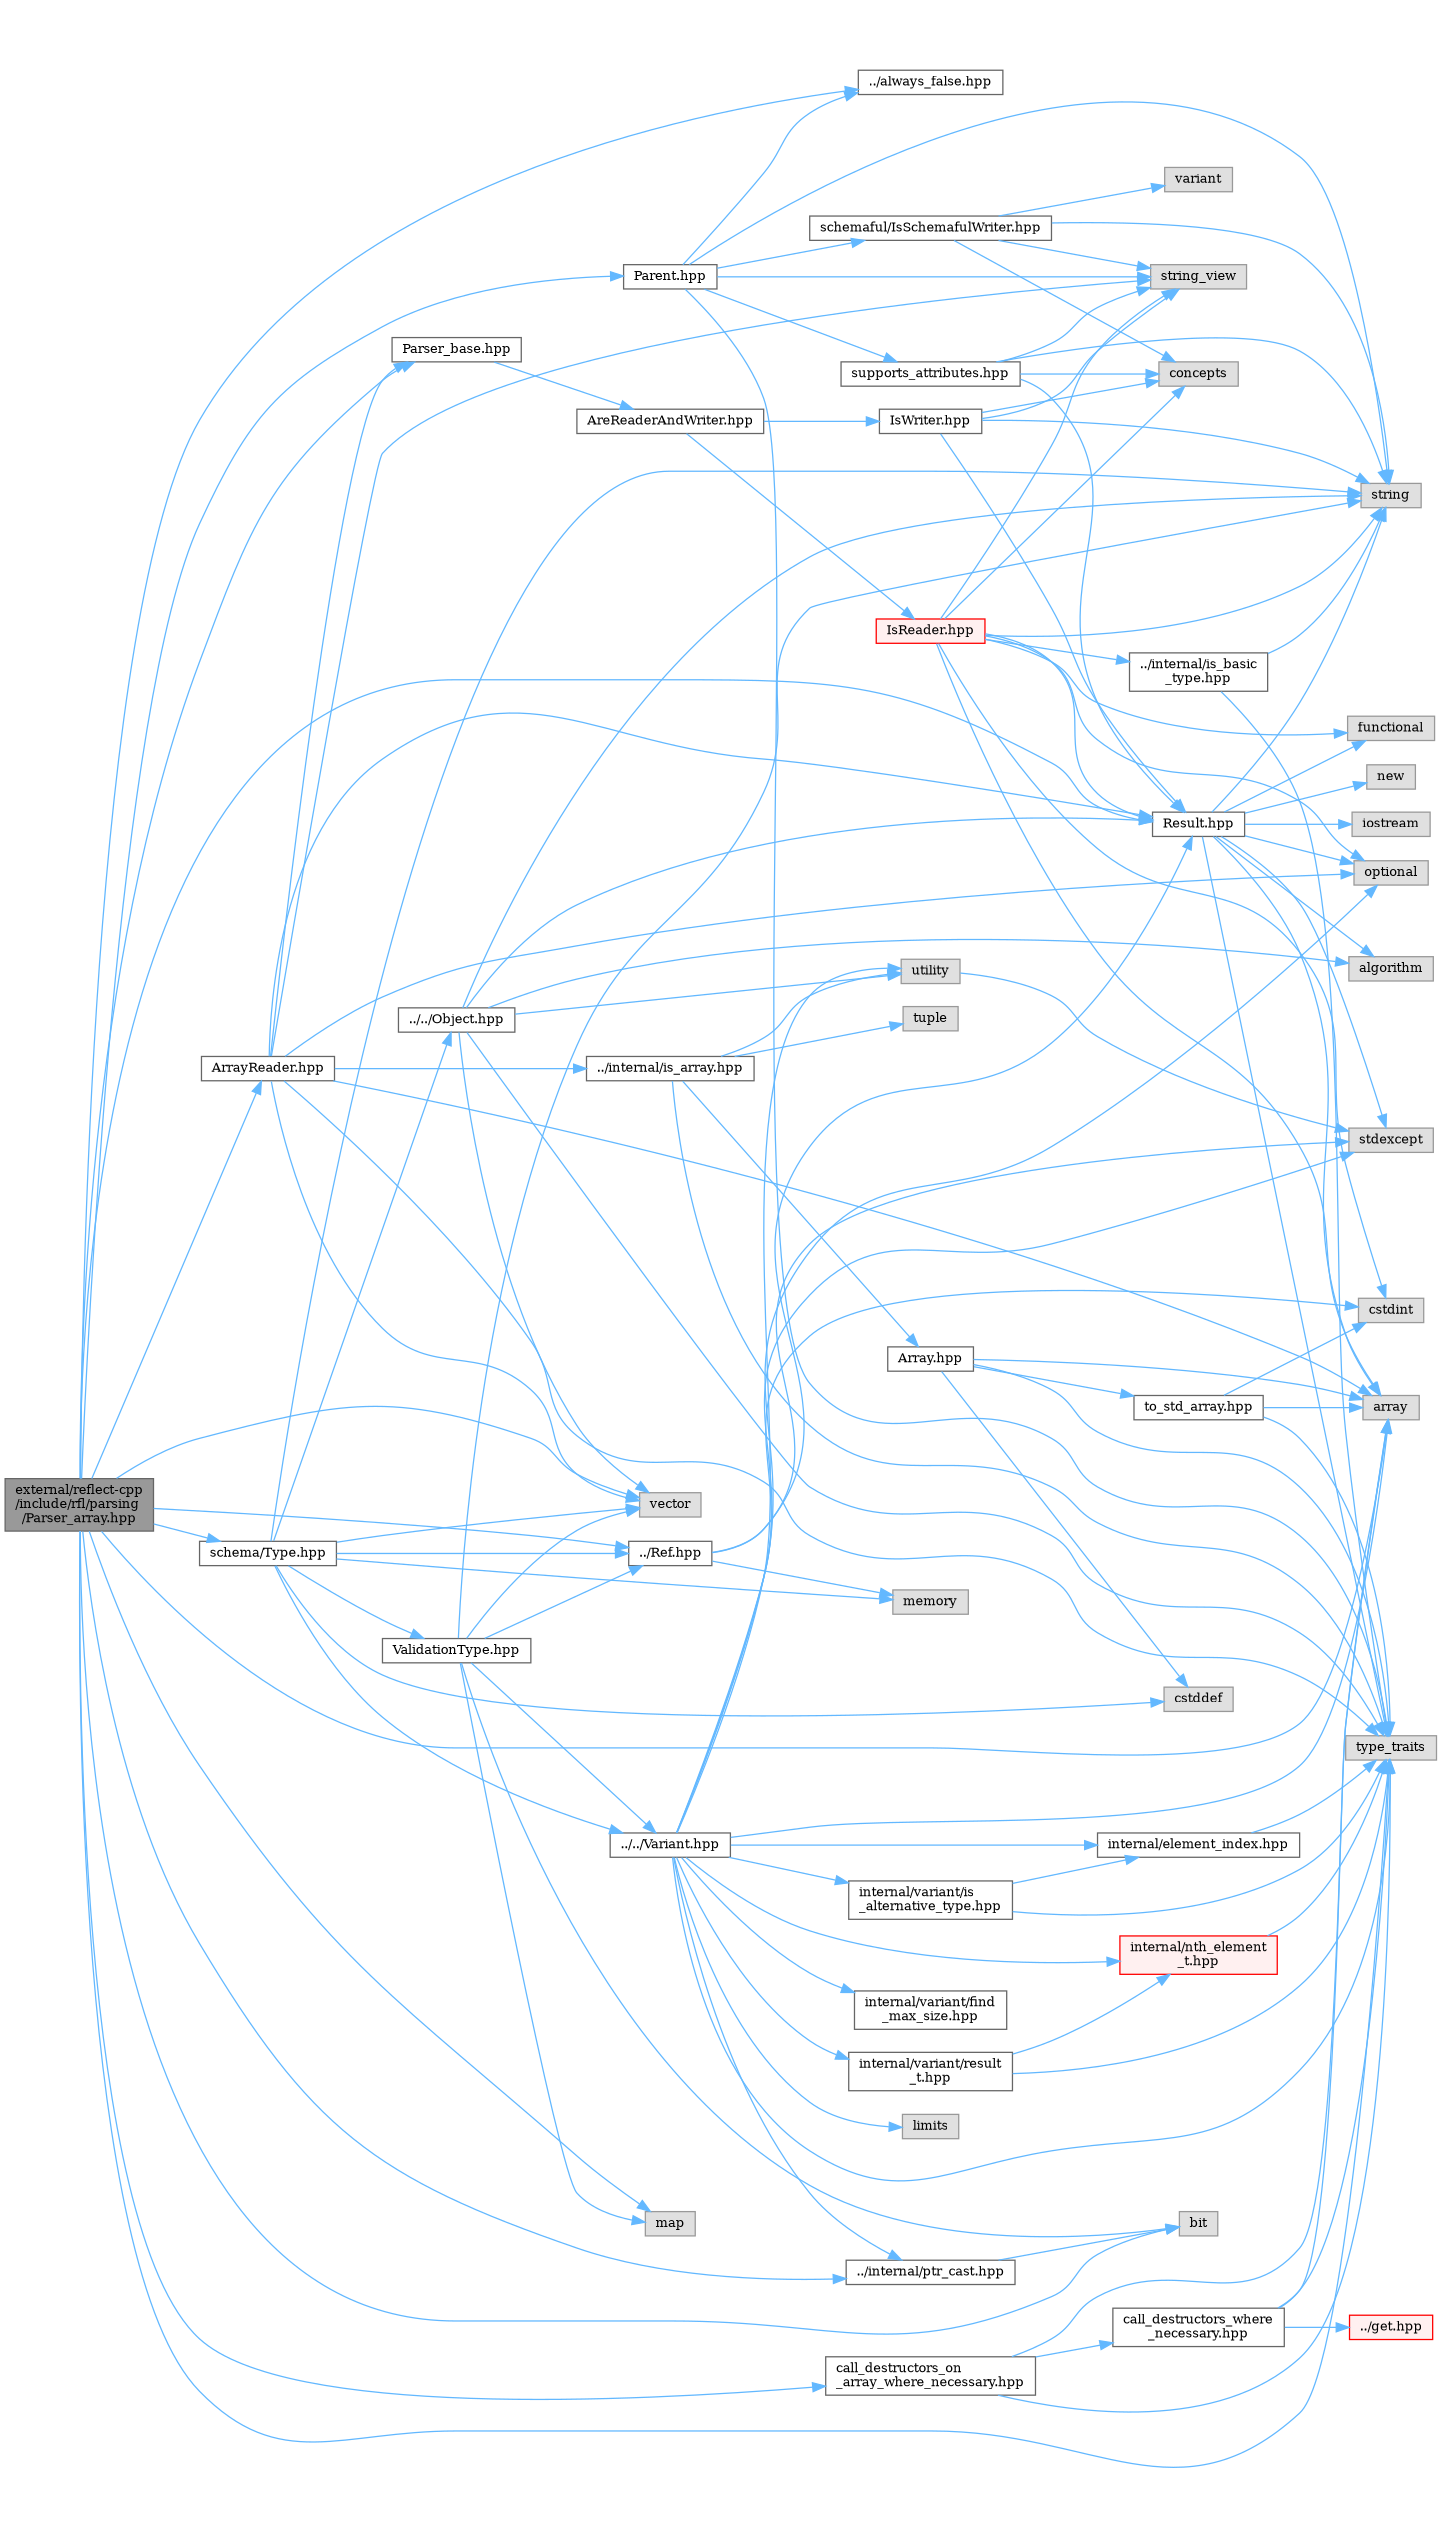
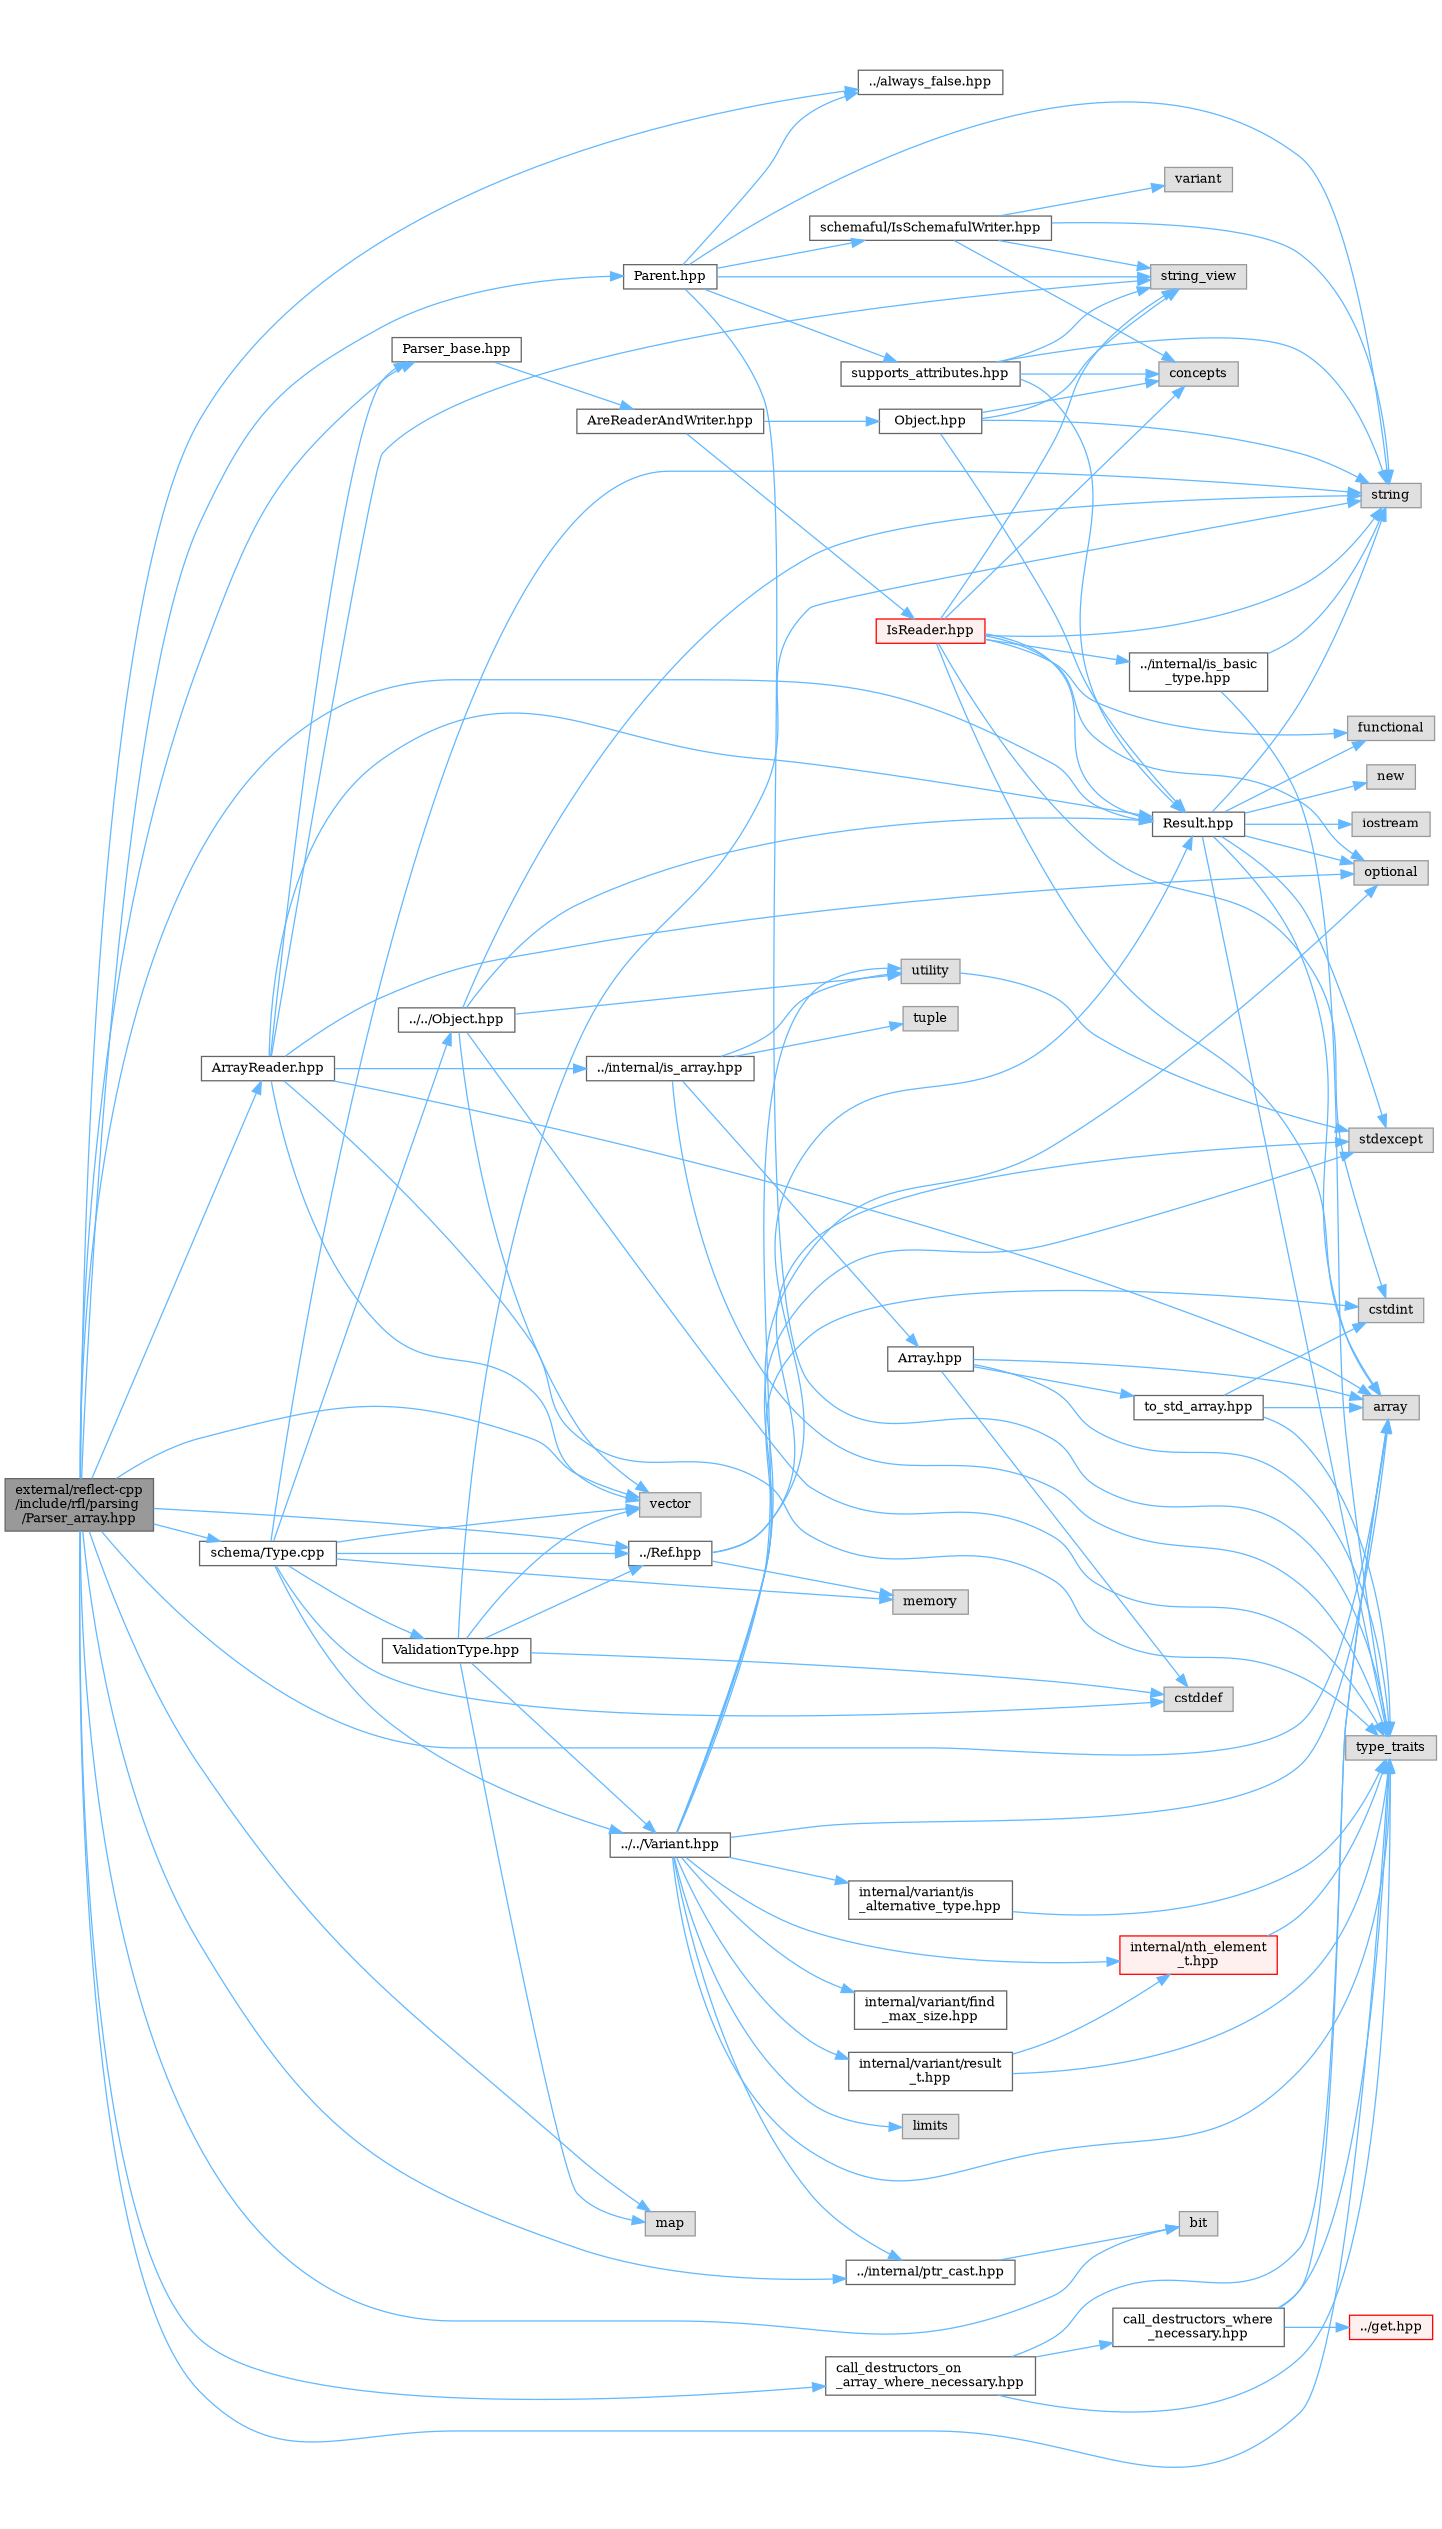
(931, 421) -> (931, 421)
(1391, 969) -> none
(268, 1553) -> (268, 1553)
(1199, 1845) -> none
(703, 2099) -> (841, 1667)
